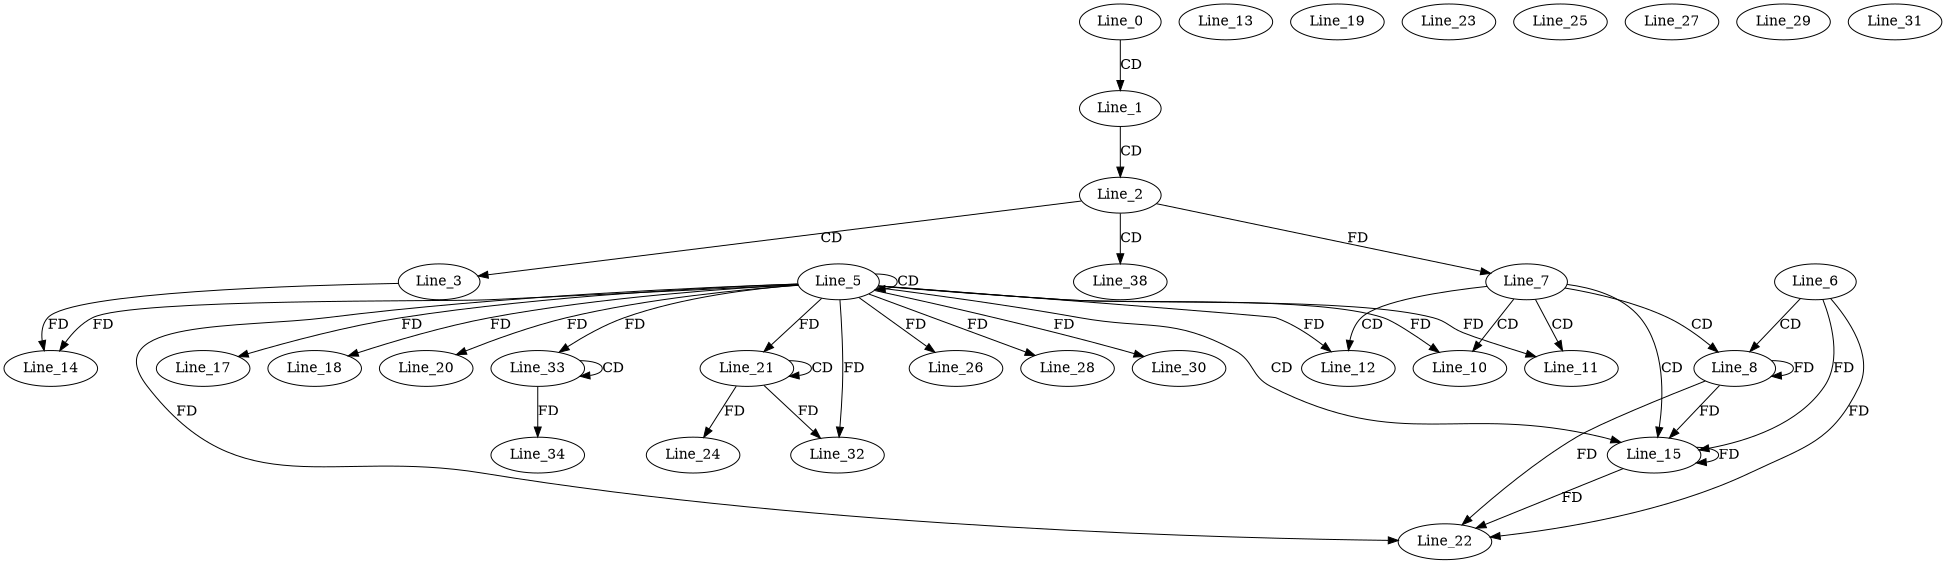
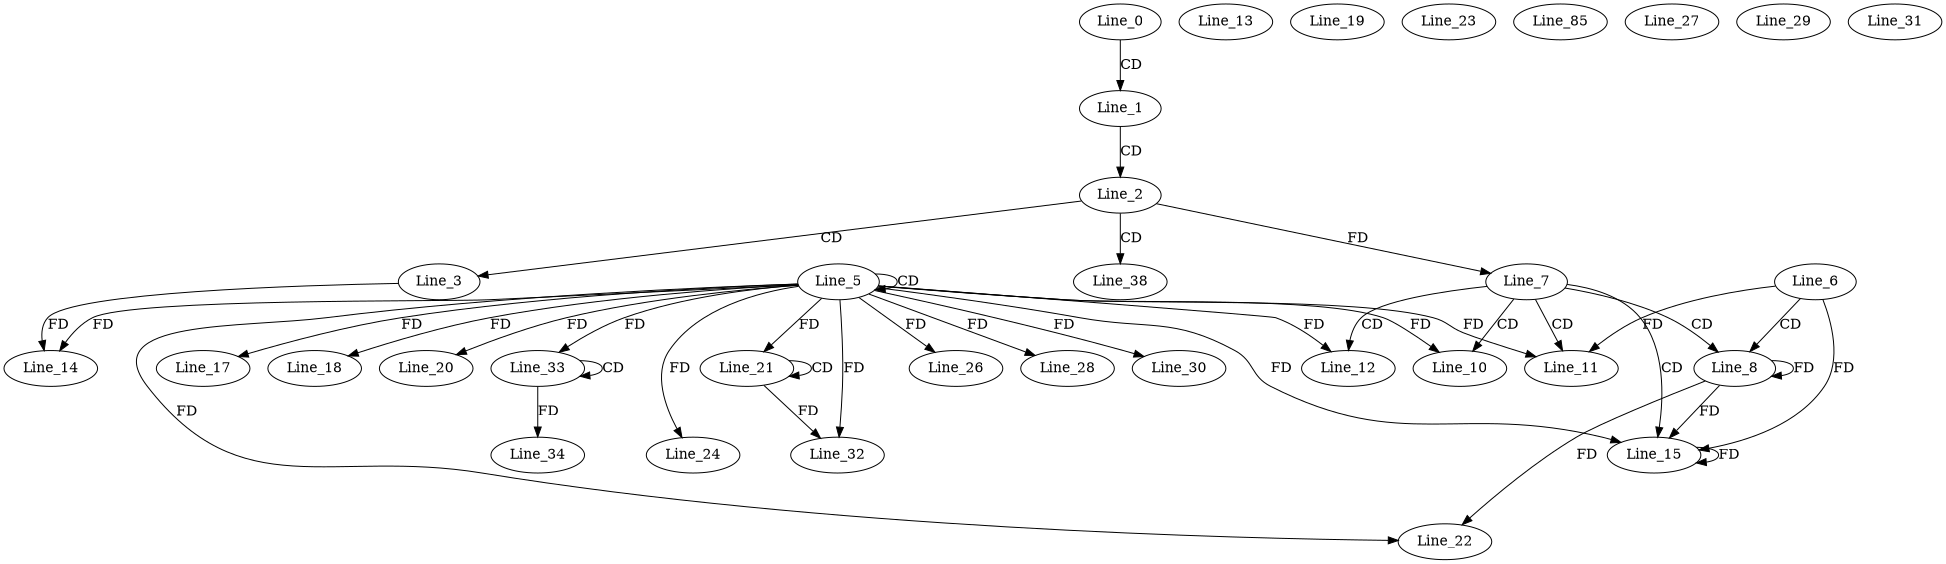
(1560, 22) -> (1560, 22)
(1282, 368) -> (1282, 368)
(723, 408) -> (692, 327)
(1742, 476) -> (1682, 304)
(1554, 497) -> none
